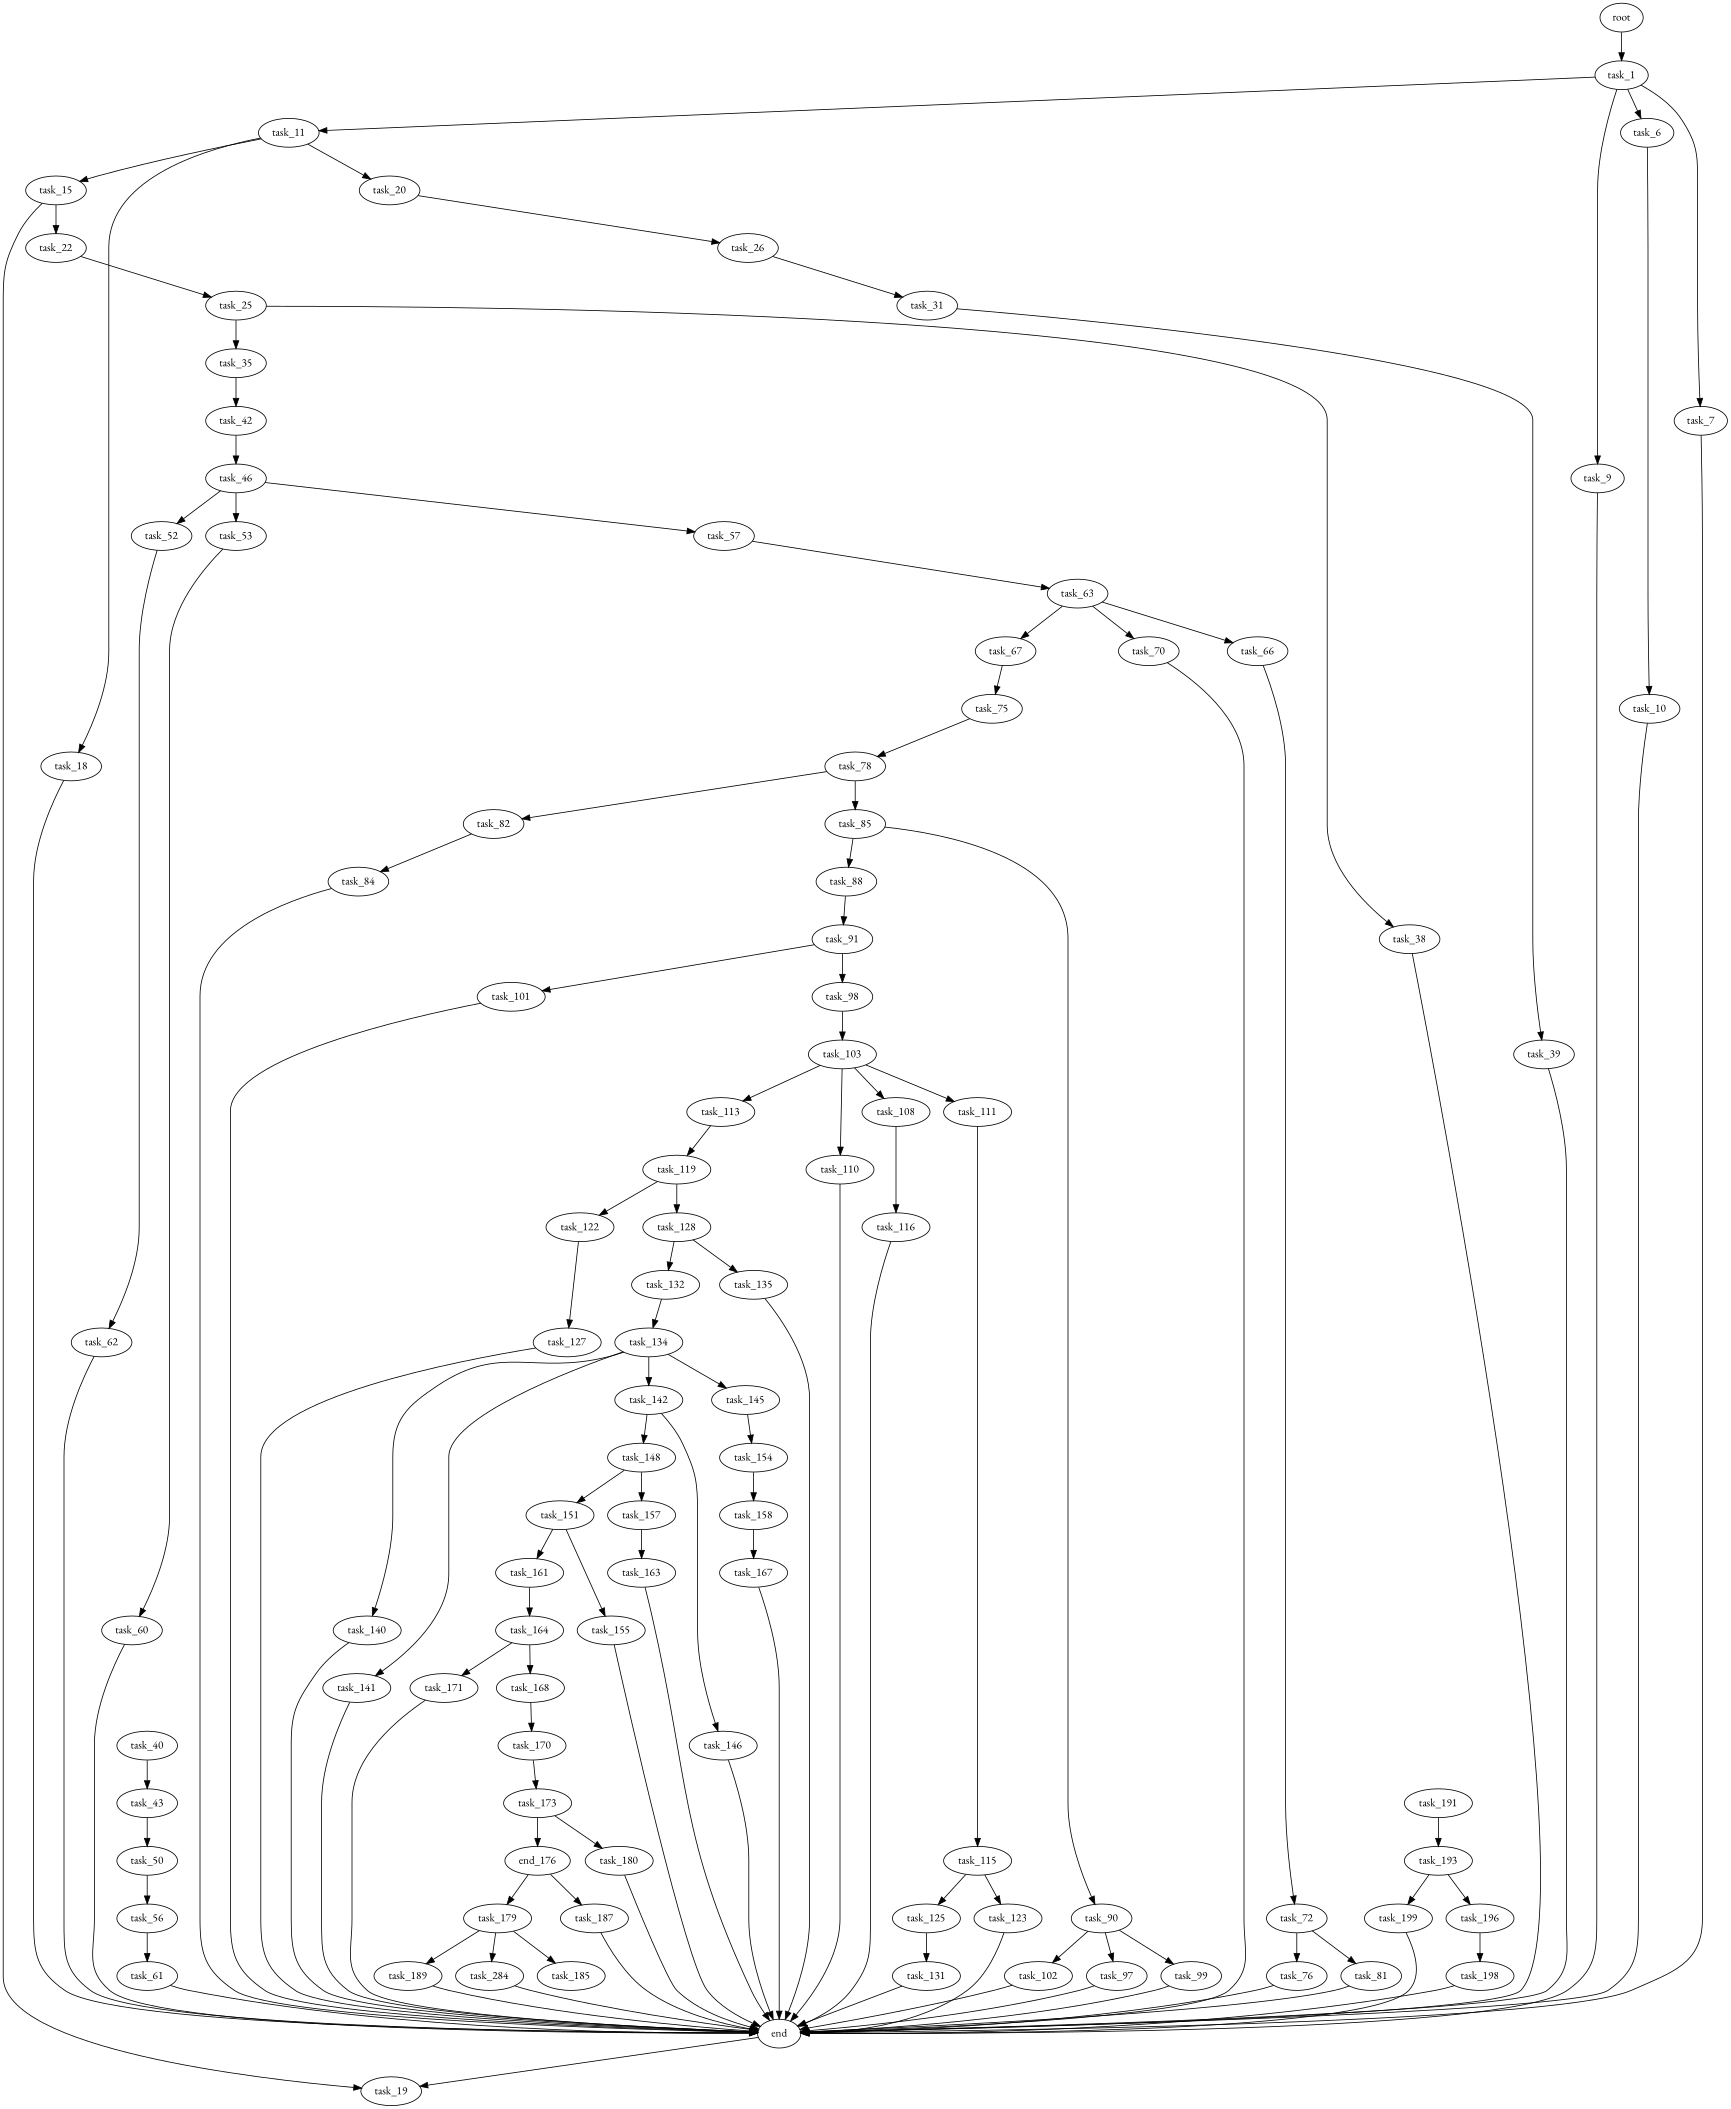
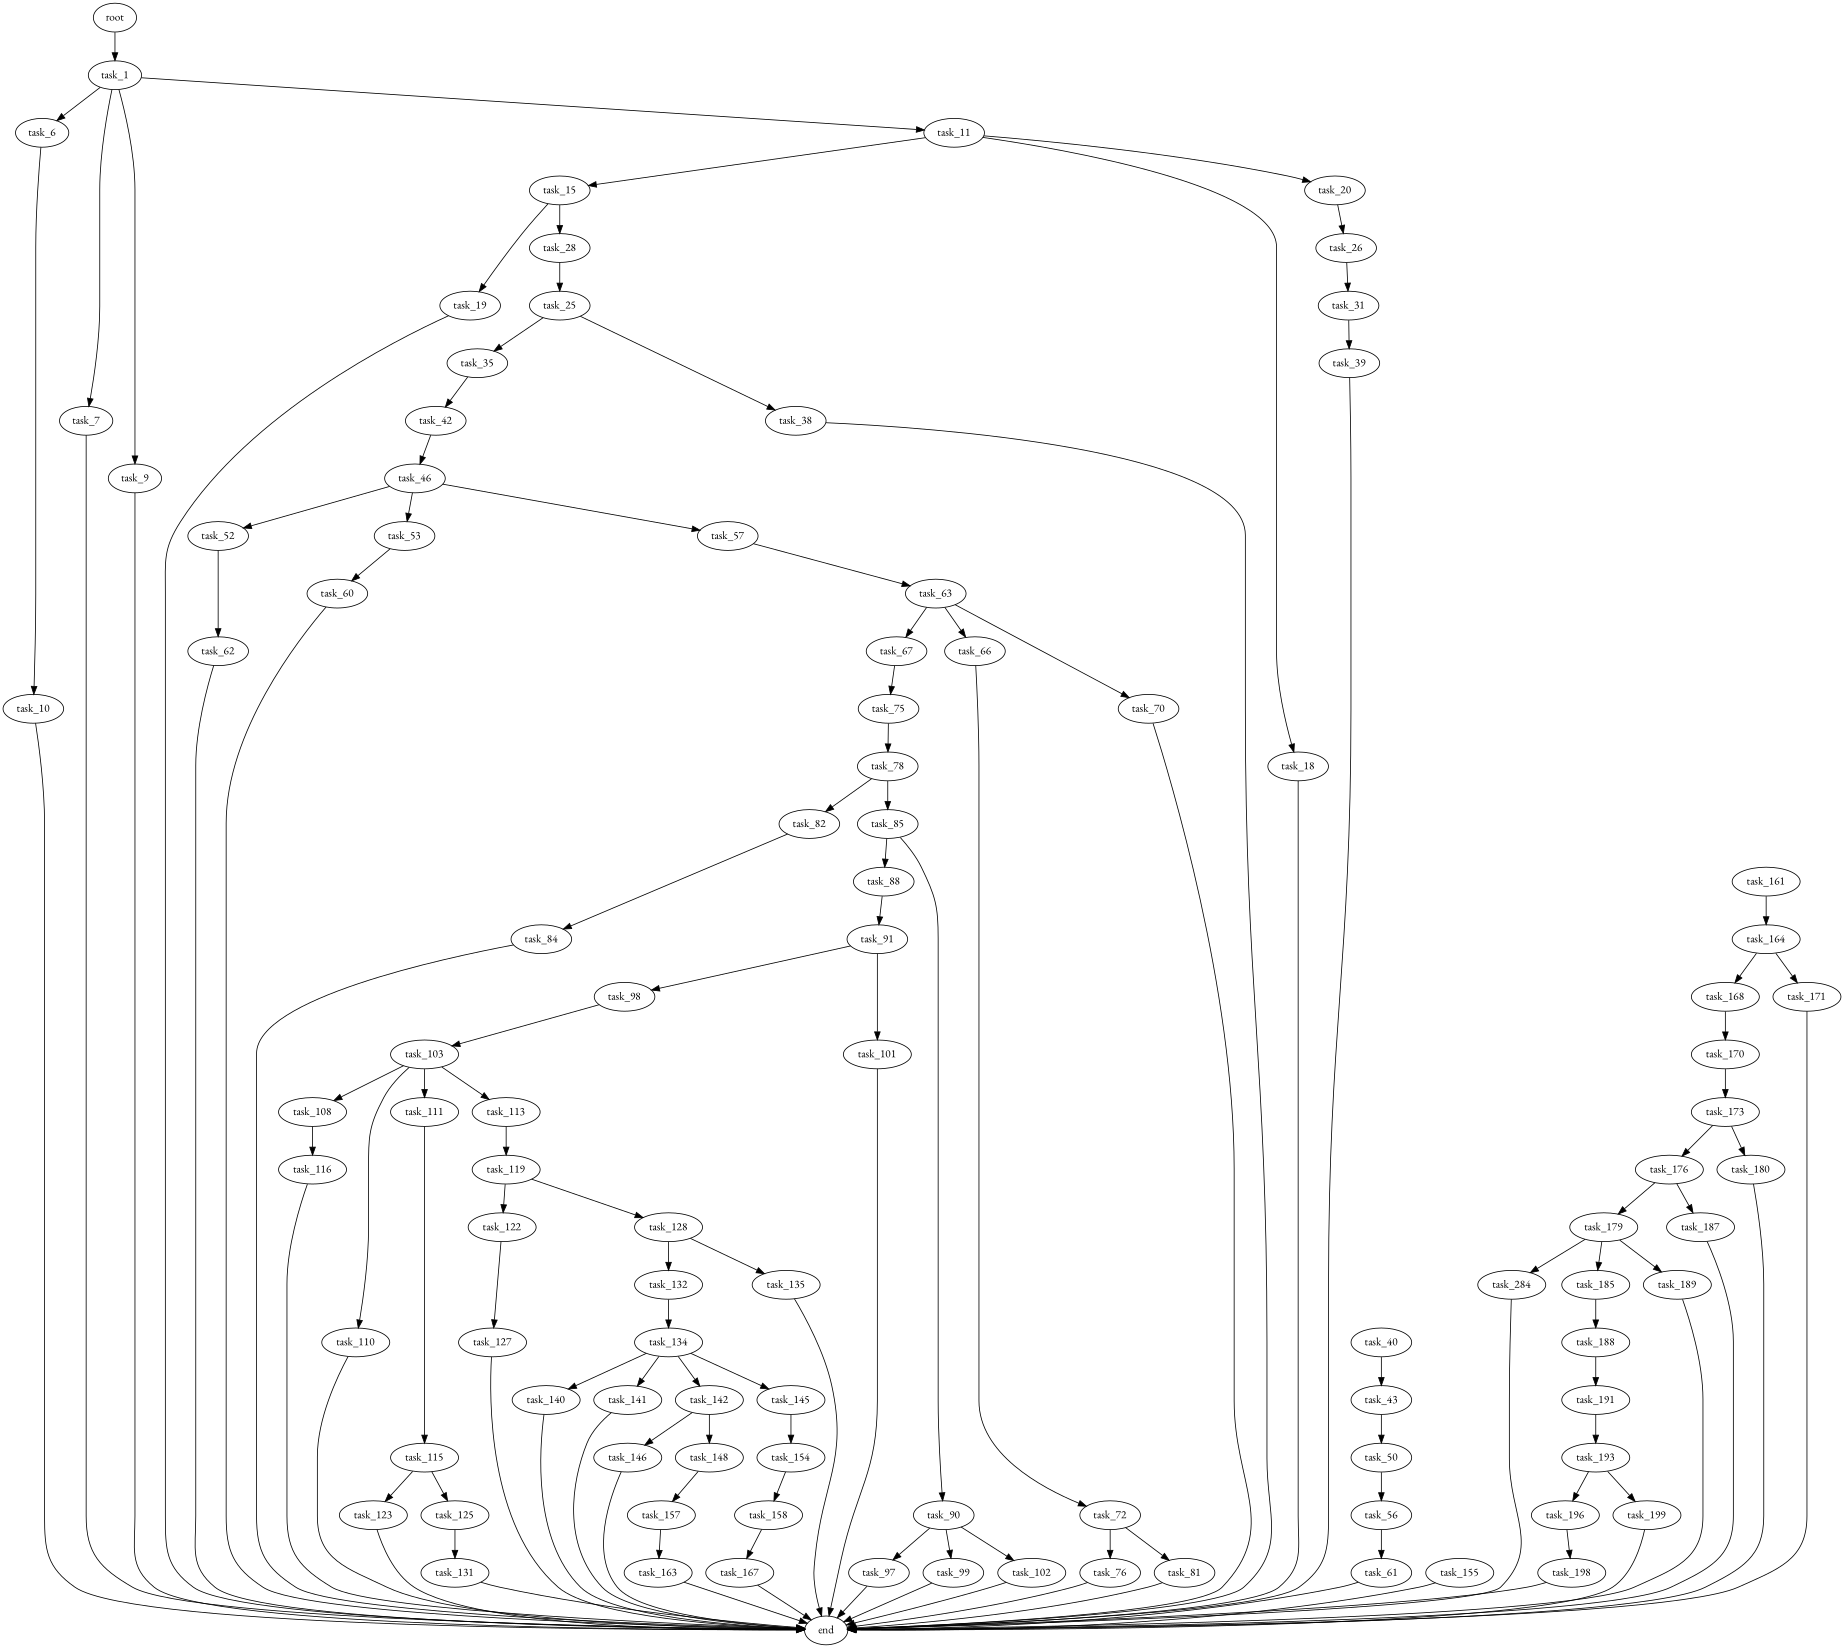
(56, 248) -> (560, 248)
none -> (1596, 1342)
(560, 1515) -> none
(538, 1861) -> (1669, 1170)
(593, 2061) -> (165, 1190)
